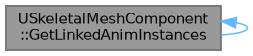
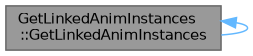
(113, 28) -> (113, 28)
